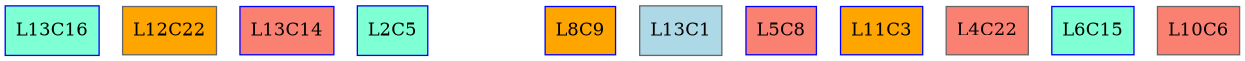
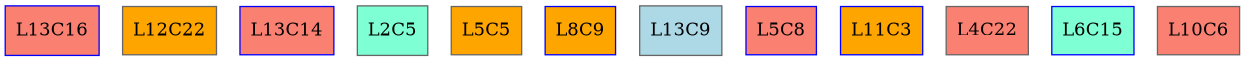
(52, 31) -> (52, 31)
(393, 31) -> (393, 31)
none -> (486, 31)
(681, 31) -> (681, 31)
